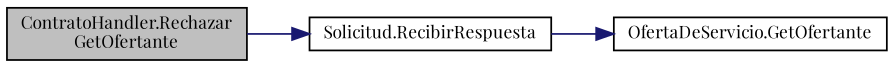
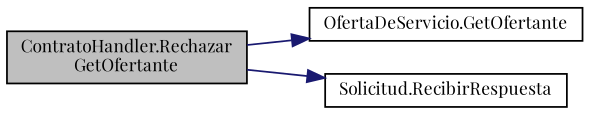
(574, 34) -> (269, 43)
